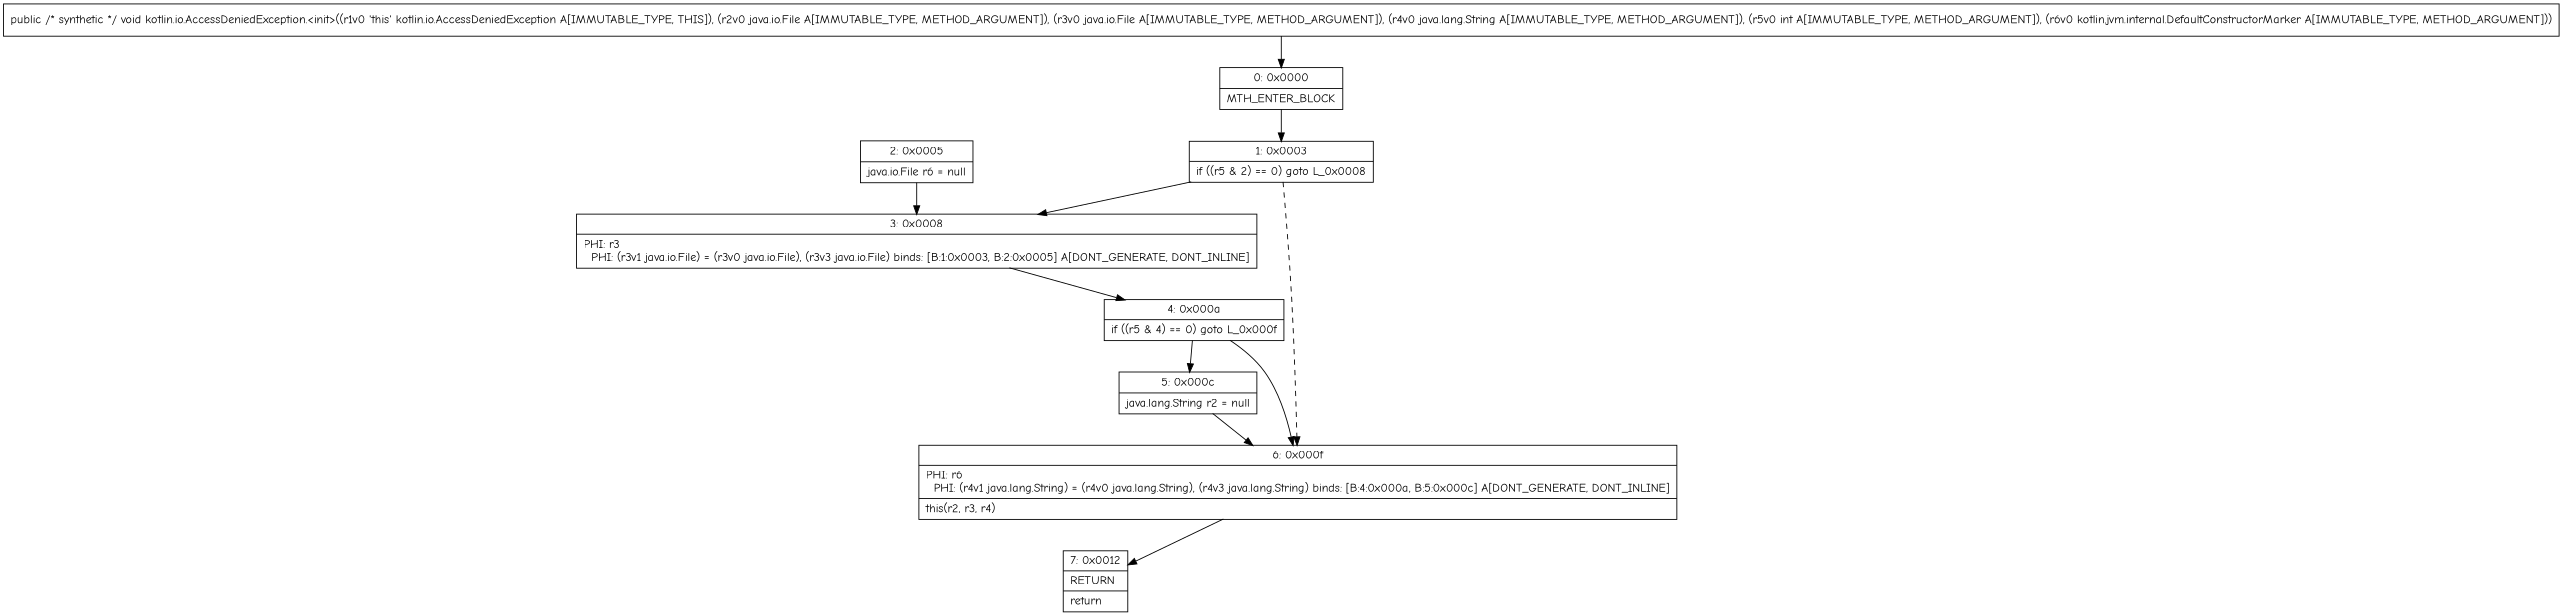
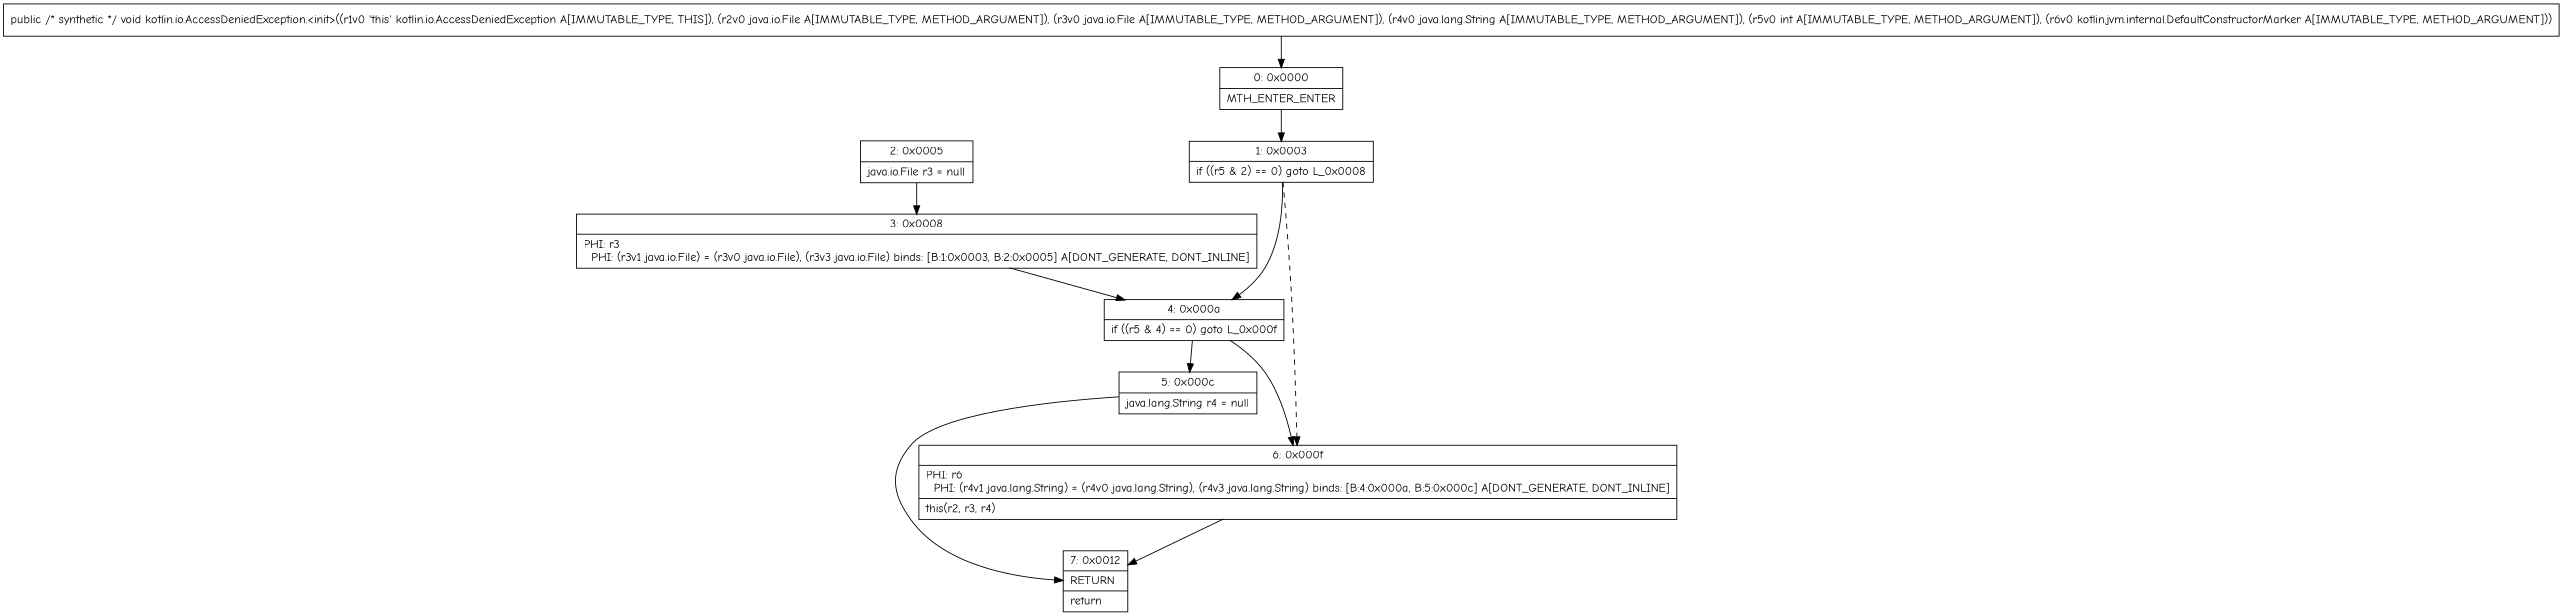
(1281, 99) -> (1281, 99)
(917, 172) -> (916, 172)
(1119, 197) -> (1275, 244)
(1188, 403) -> (1188, 403)
(1229, 427) -> (903, 456)
